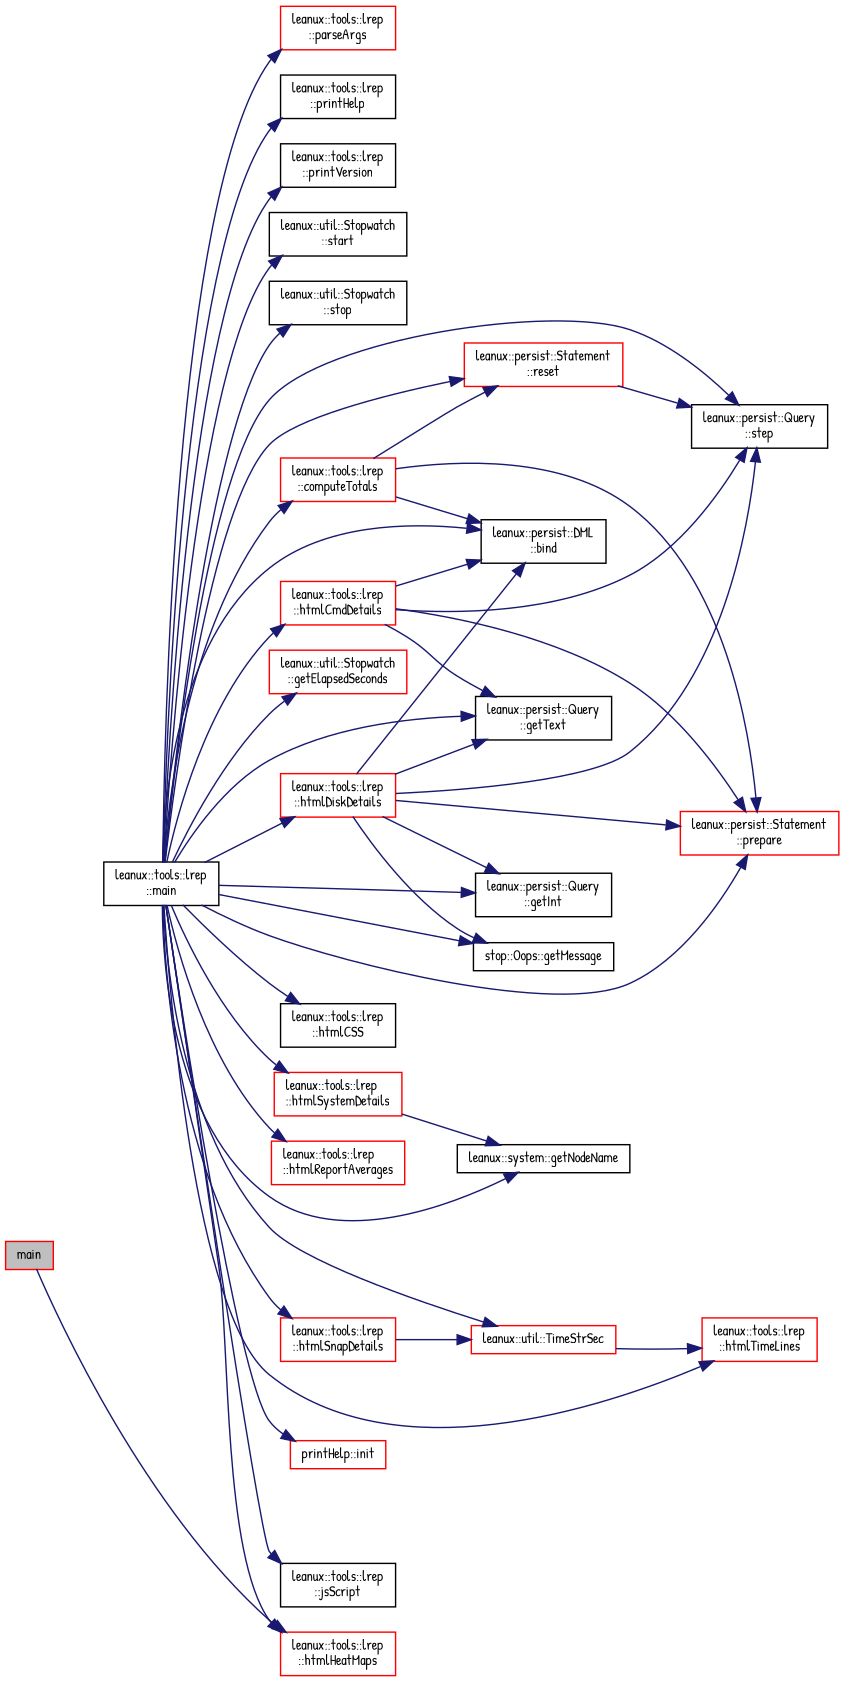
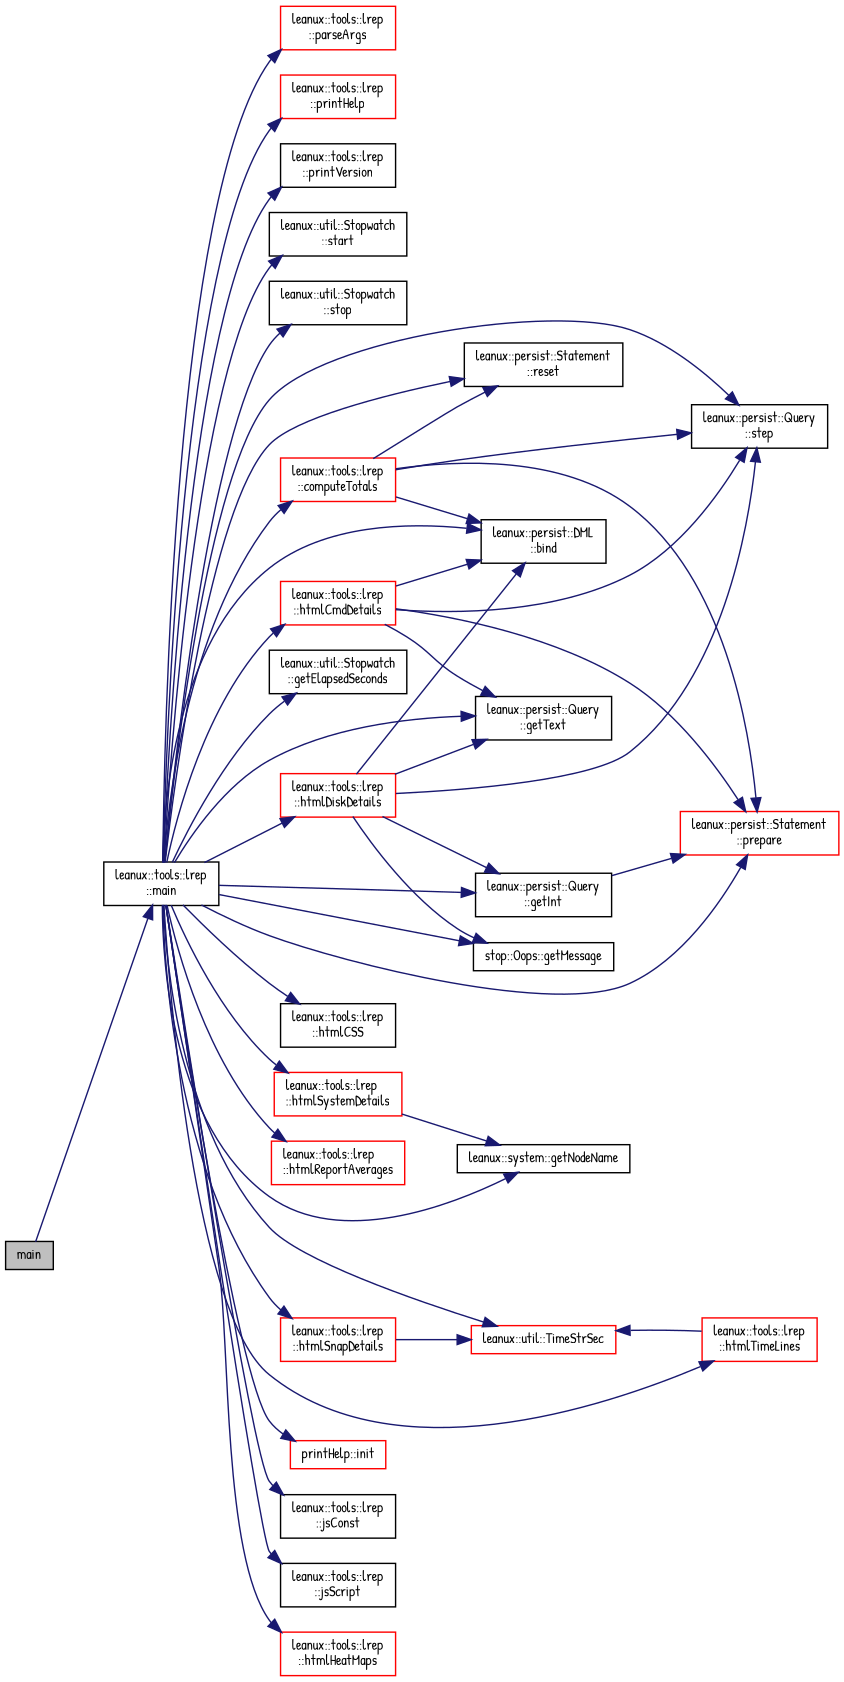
(338, 97) -> (338, 97)
(544, 365) -> (544, 365)
(648, 394) -> (536, 450)
(338, 672) -> (338, 672)
(531, 813) -> (642, 867)
(29, 1255) -> (29, 1255)
(651, 1349) -> (666, 1330)
(137, 1459) -> (92, 1080)
none -> (338, 1516)
